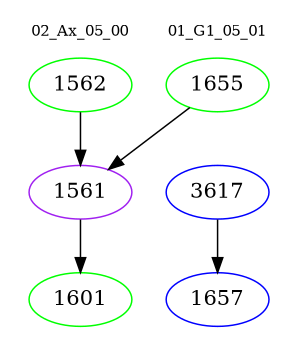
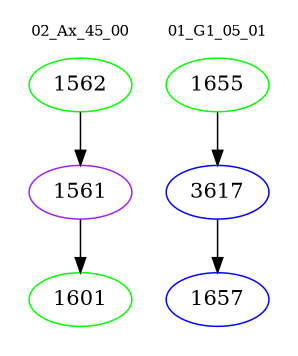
(80, 32) -> (80, 32)
(164, 127) -> (218, 131)
